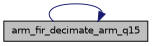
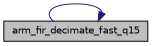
(76, 31) -> (76, 31)
